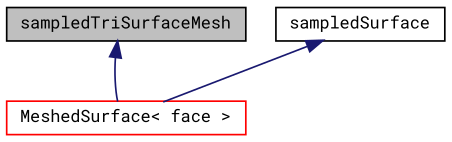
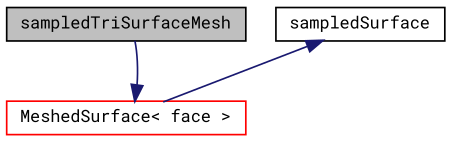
(115, 80) -> (137, 63)
